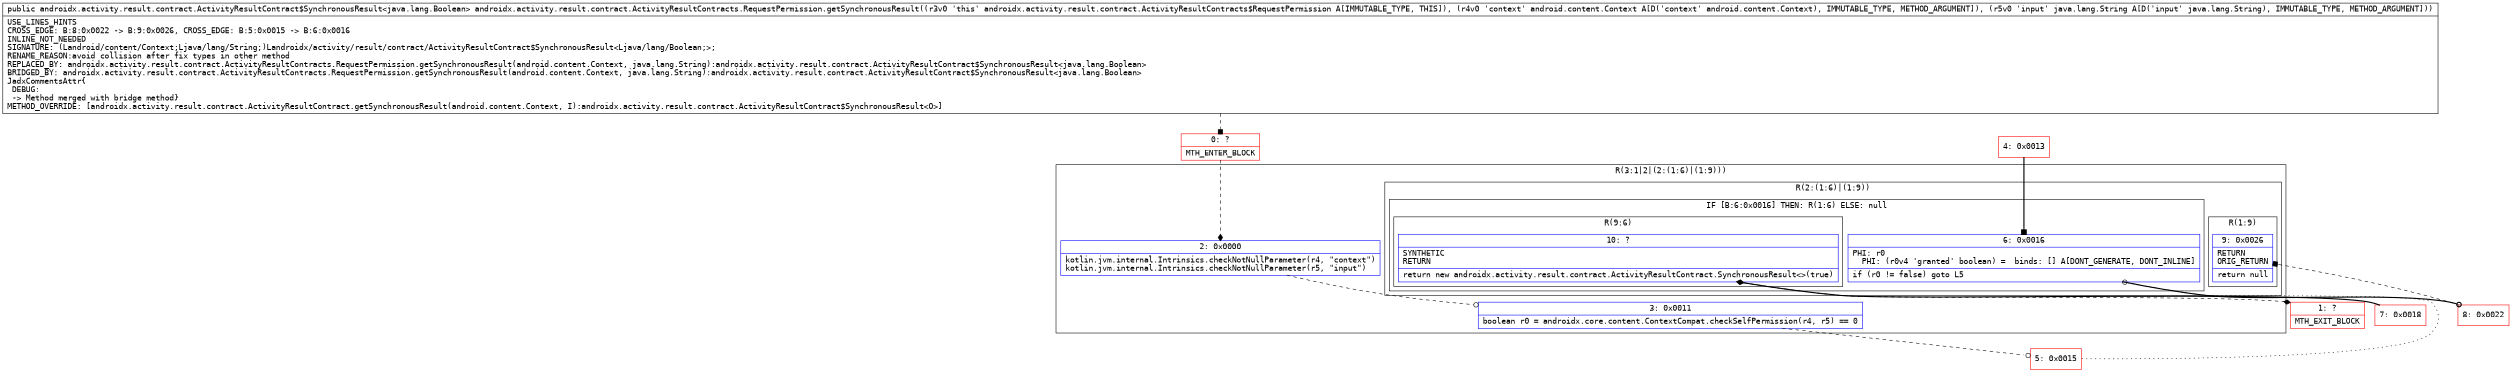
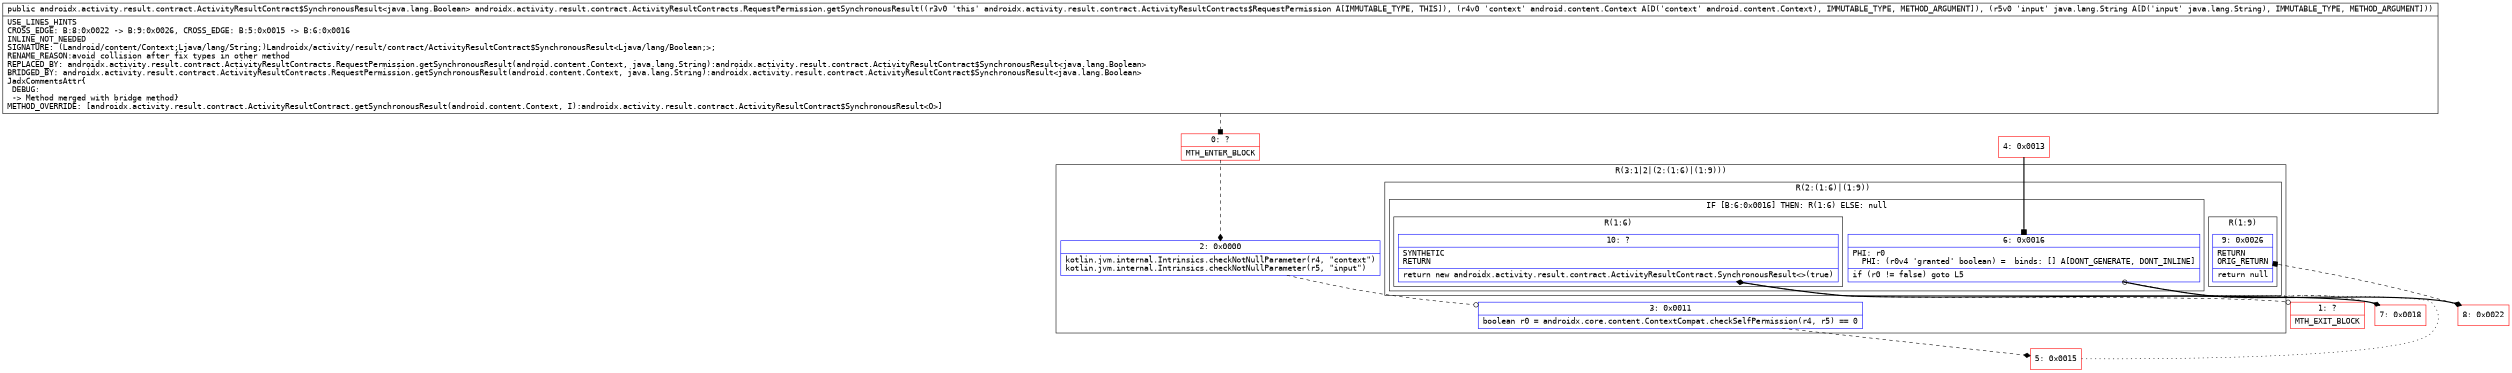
(1618, 223) -> (1618, 223)
(2011, 297) -> (2011, 297)
none -> (2248, 298)
(2289, 298) -> (2289, 298)
(1903, 342) -> (1903, 342)
